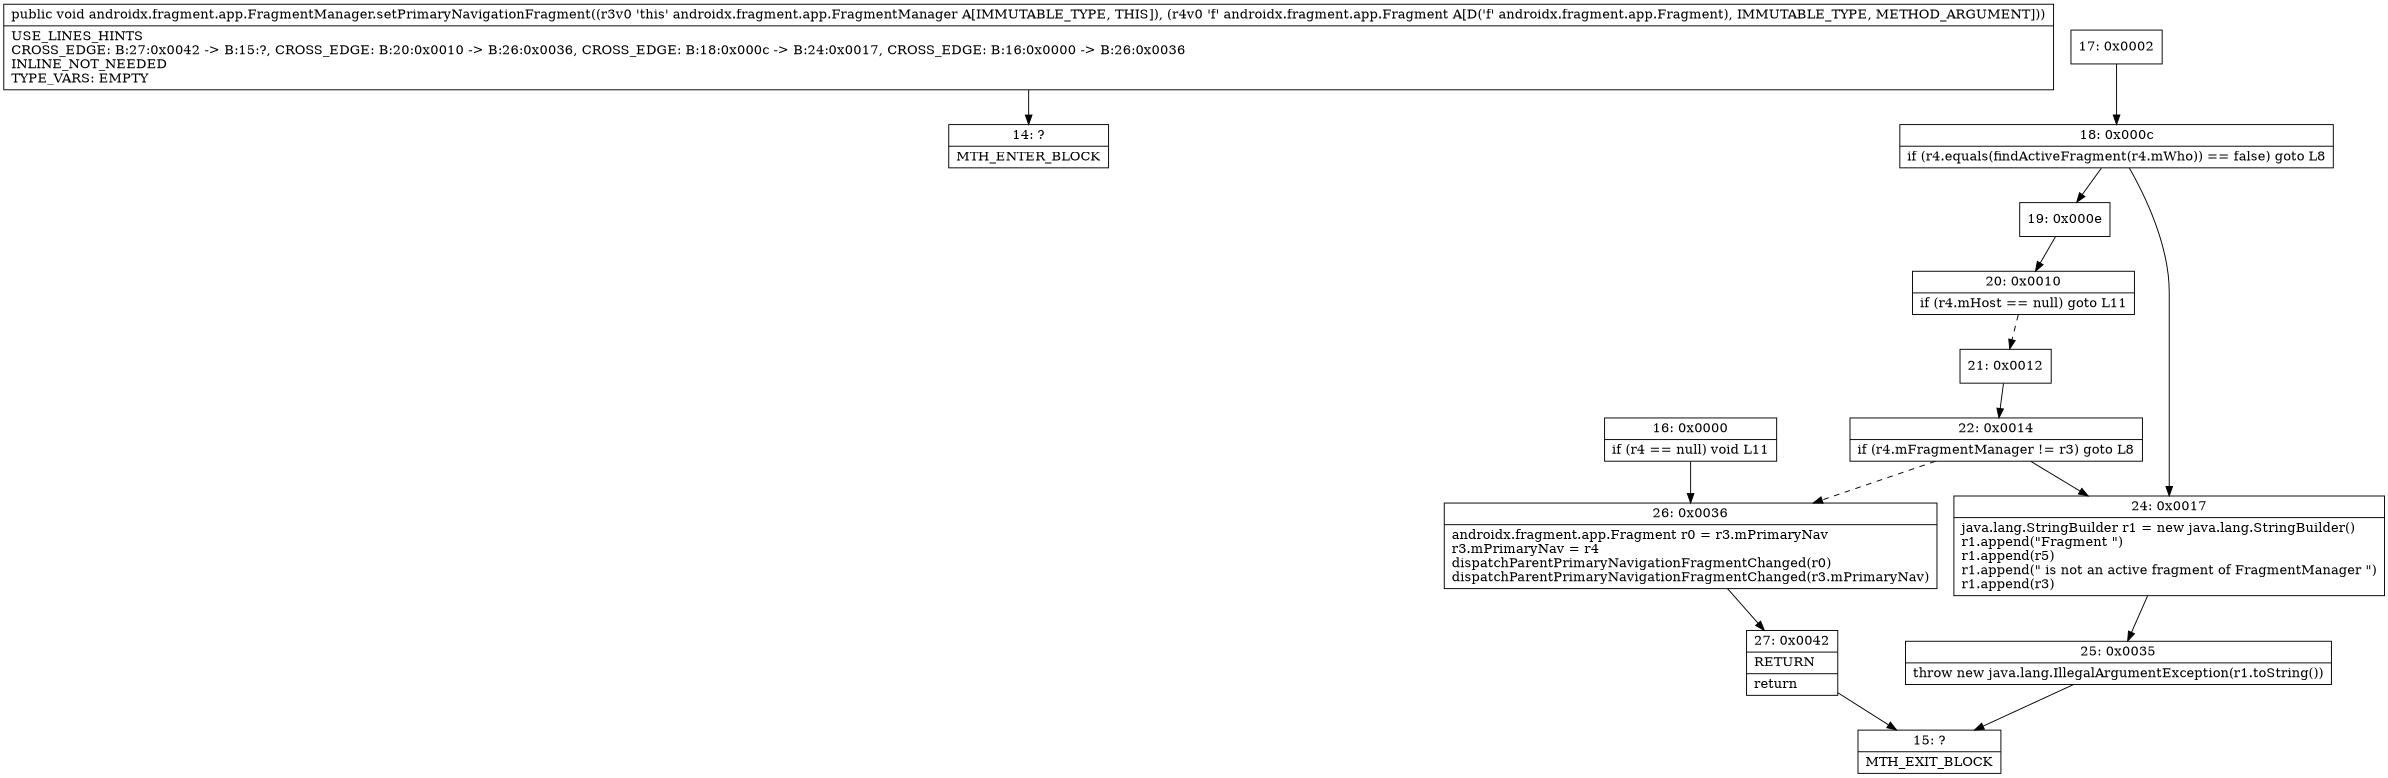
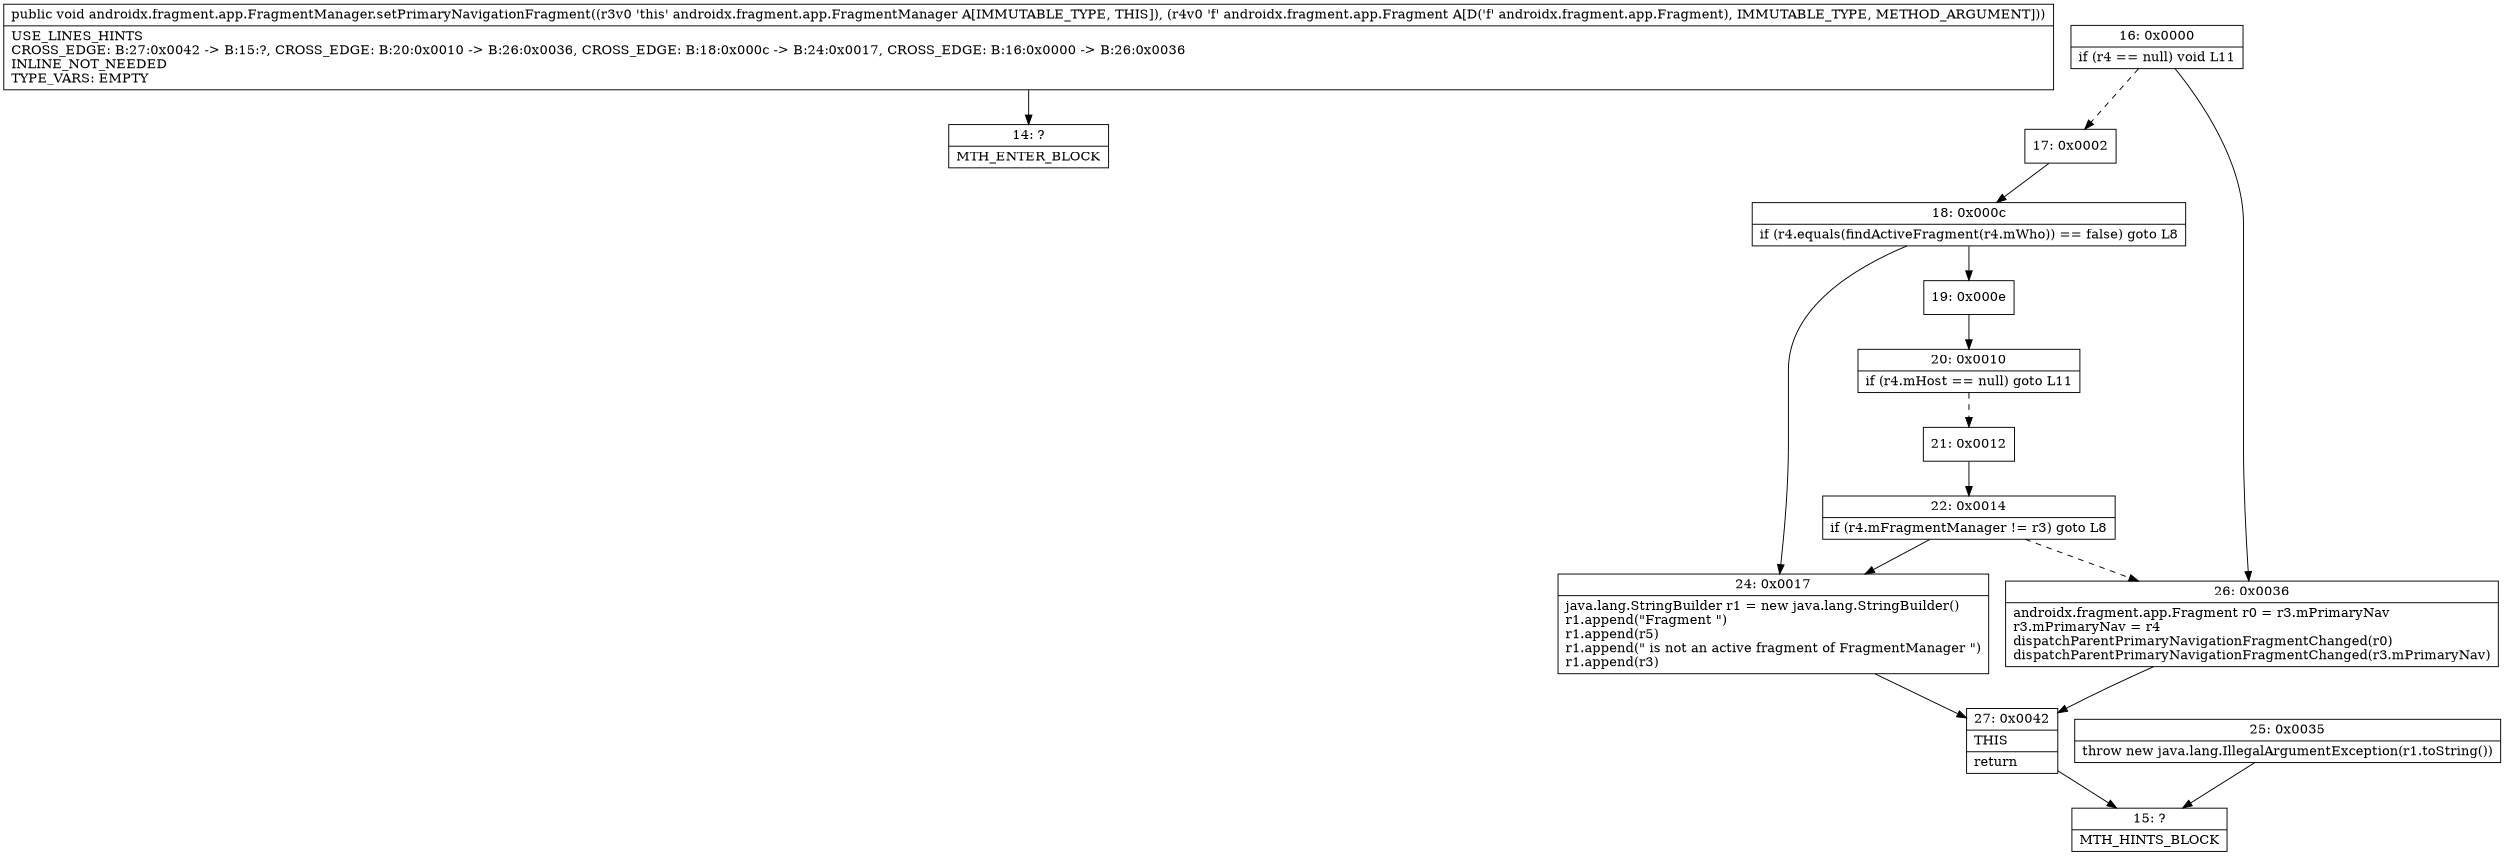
none -> (2115, 96)
(2140, 614) -> (1916, 694)
(1785, 662) -> (1992, 740)
(1929, 762) -> (2149, 840)
